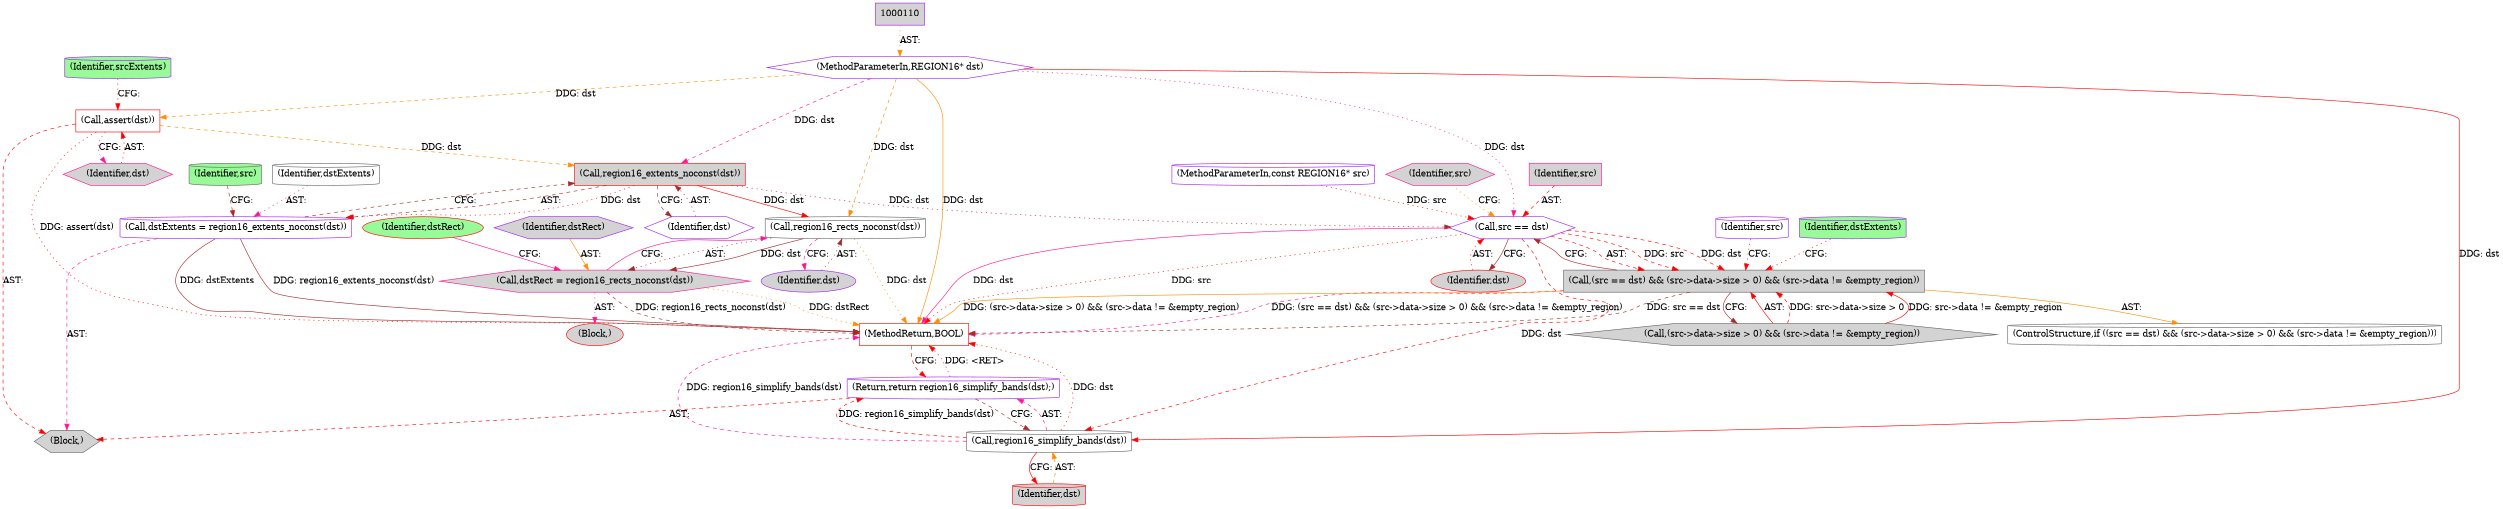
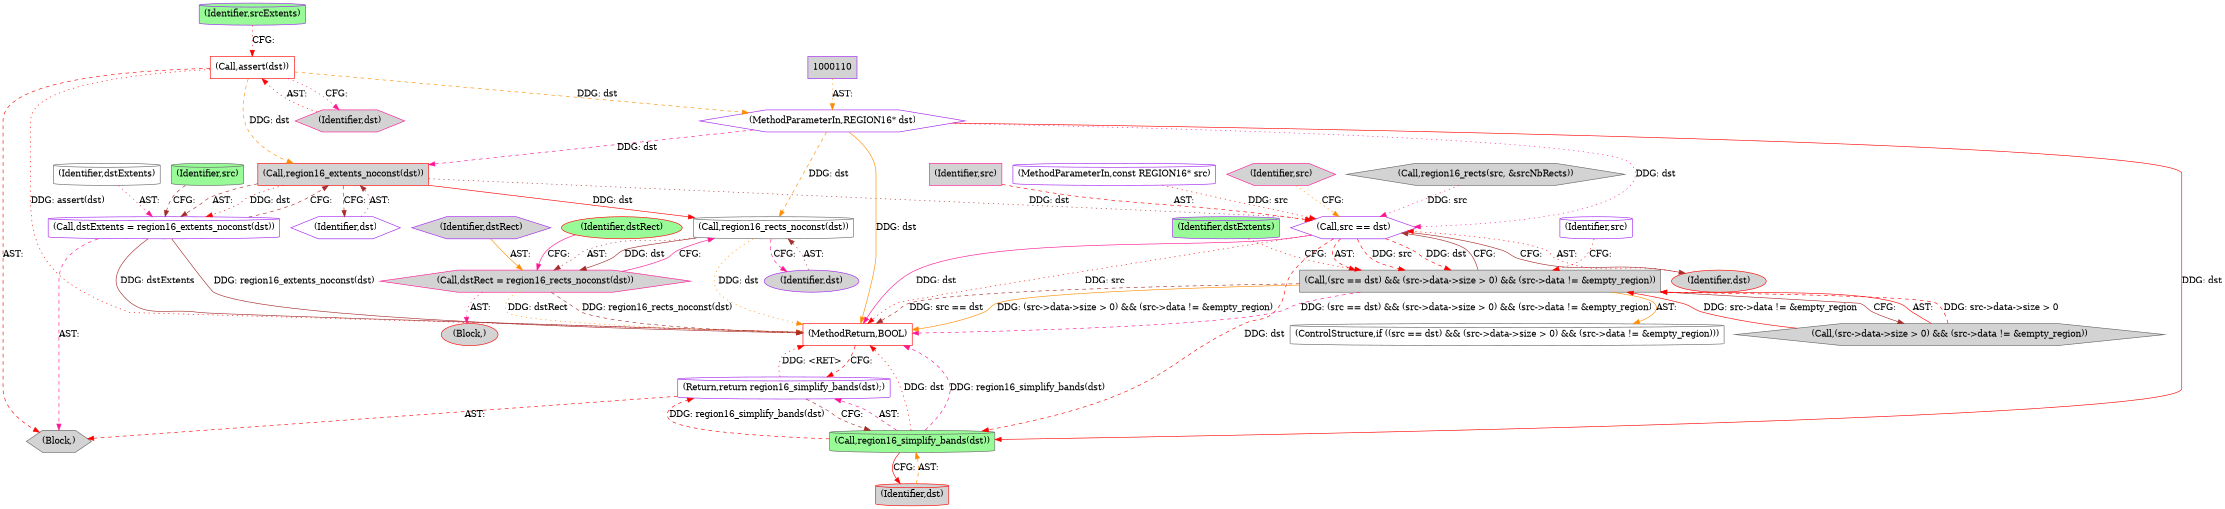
(487, 96) -> (518, 92)
none -> (1486, 174)
(1049, 441) -> (912, 441)
